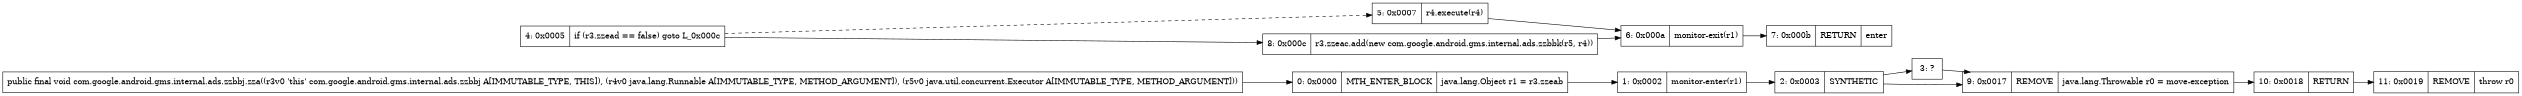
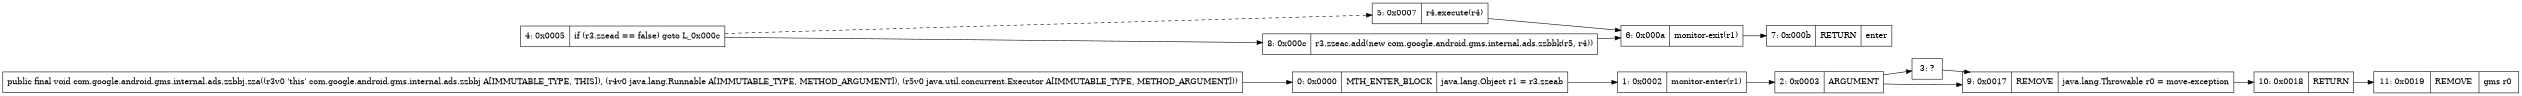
(1854, 82) -> (1854, 82)
(2497, 82) -> (2498, 82)
